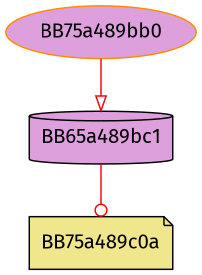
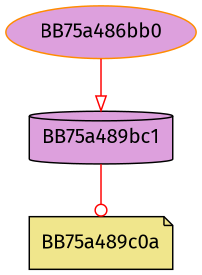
(101, 32) -> (101, 32)
(101, 138) -> (101, 138)
